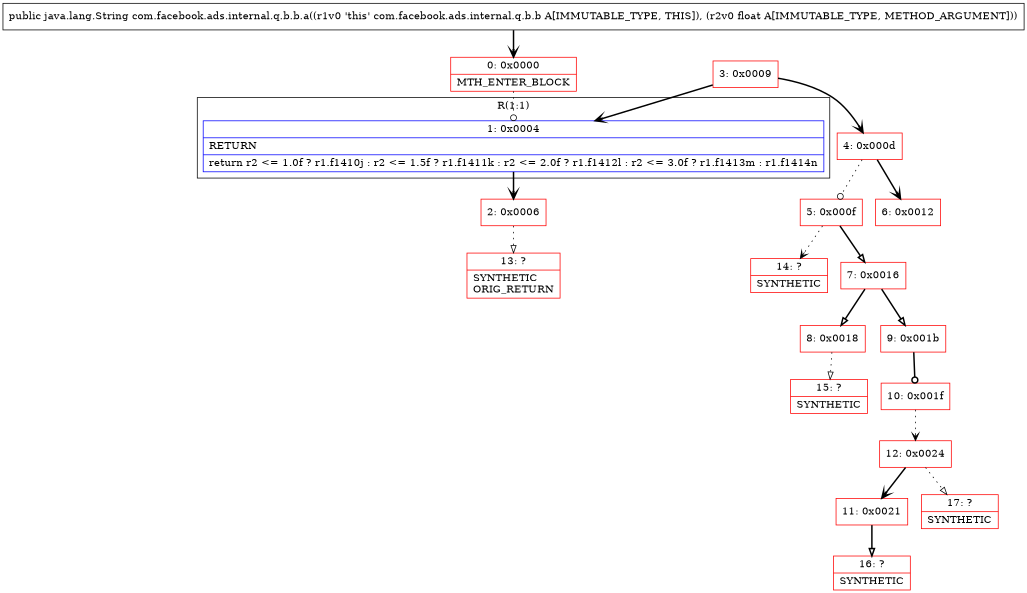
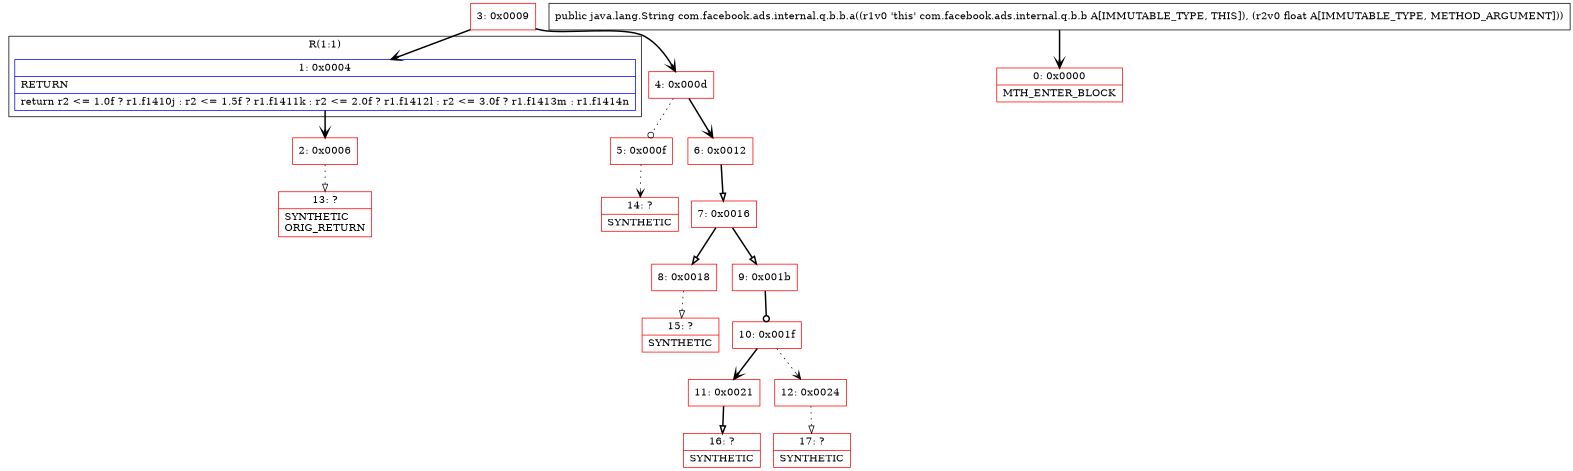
(514, 103) -> none
(850, 241) -> (722, 179)
(896, 480) -> (748, 361)
